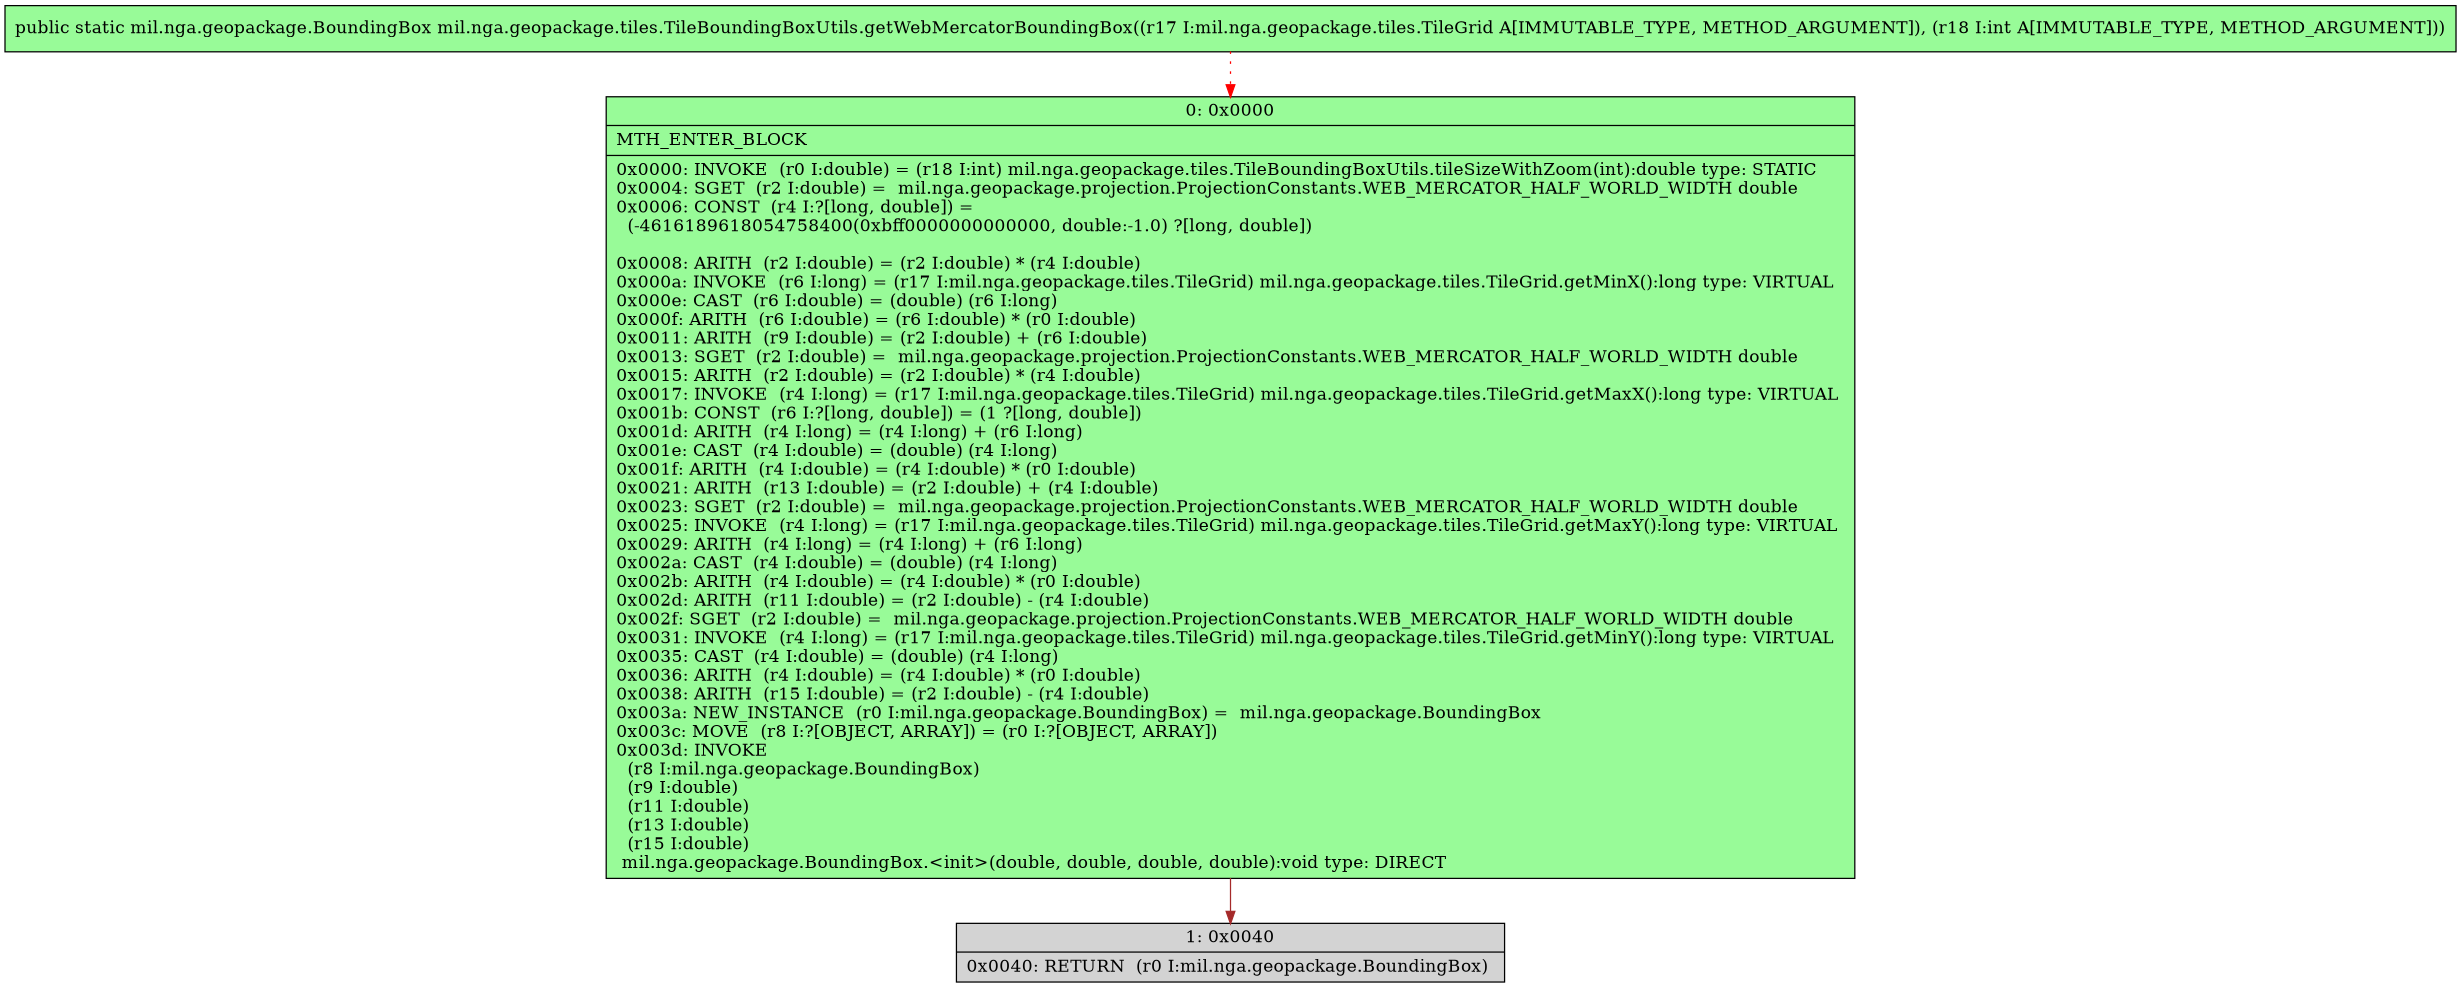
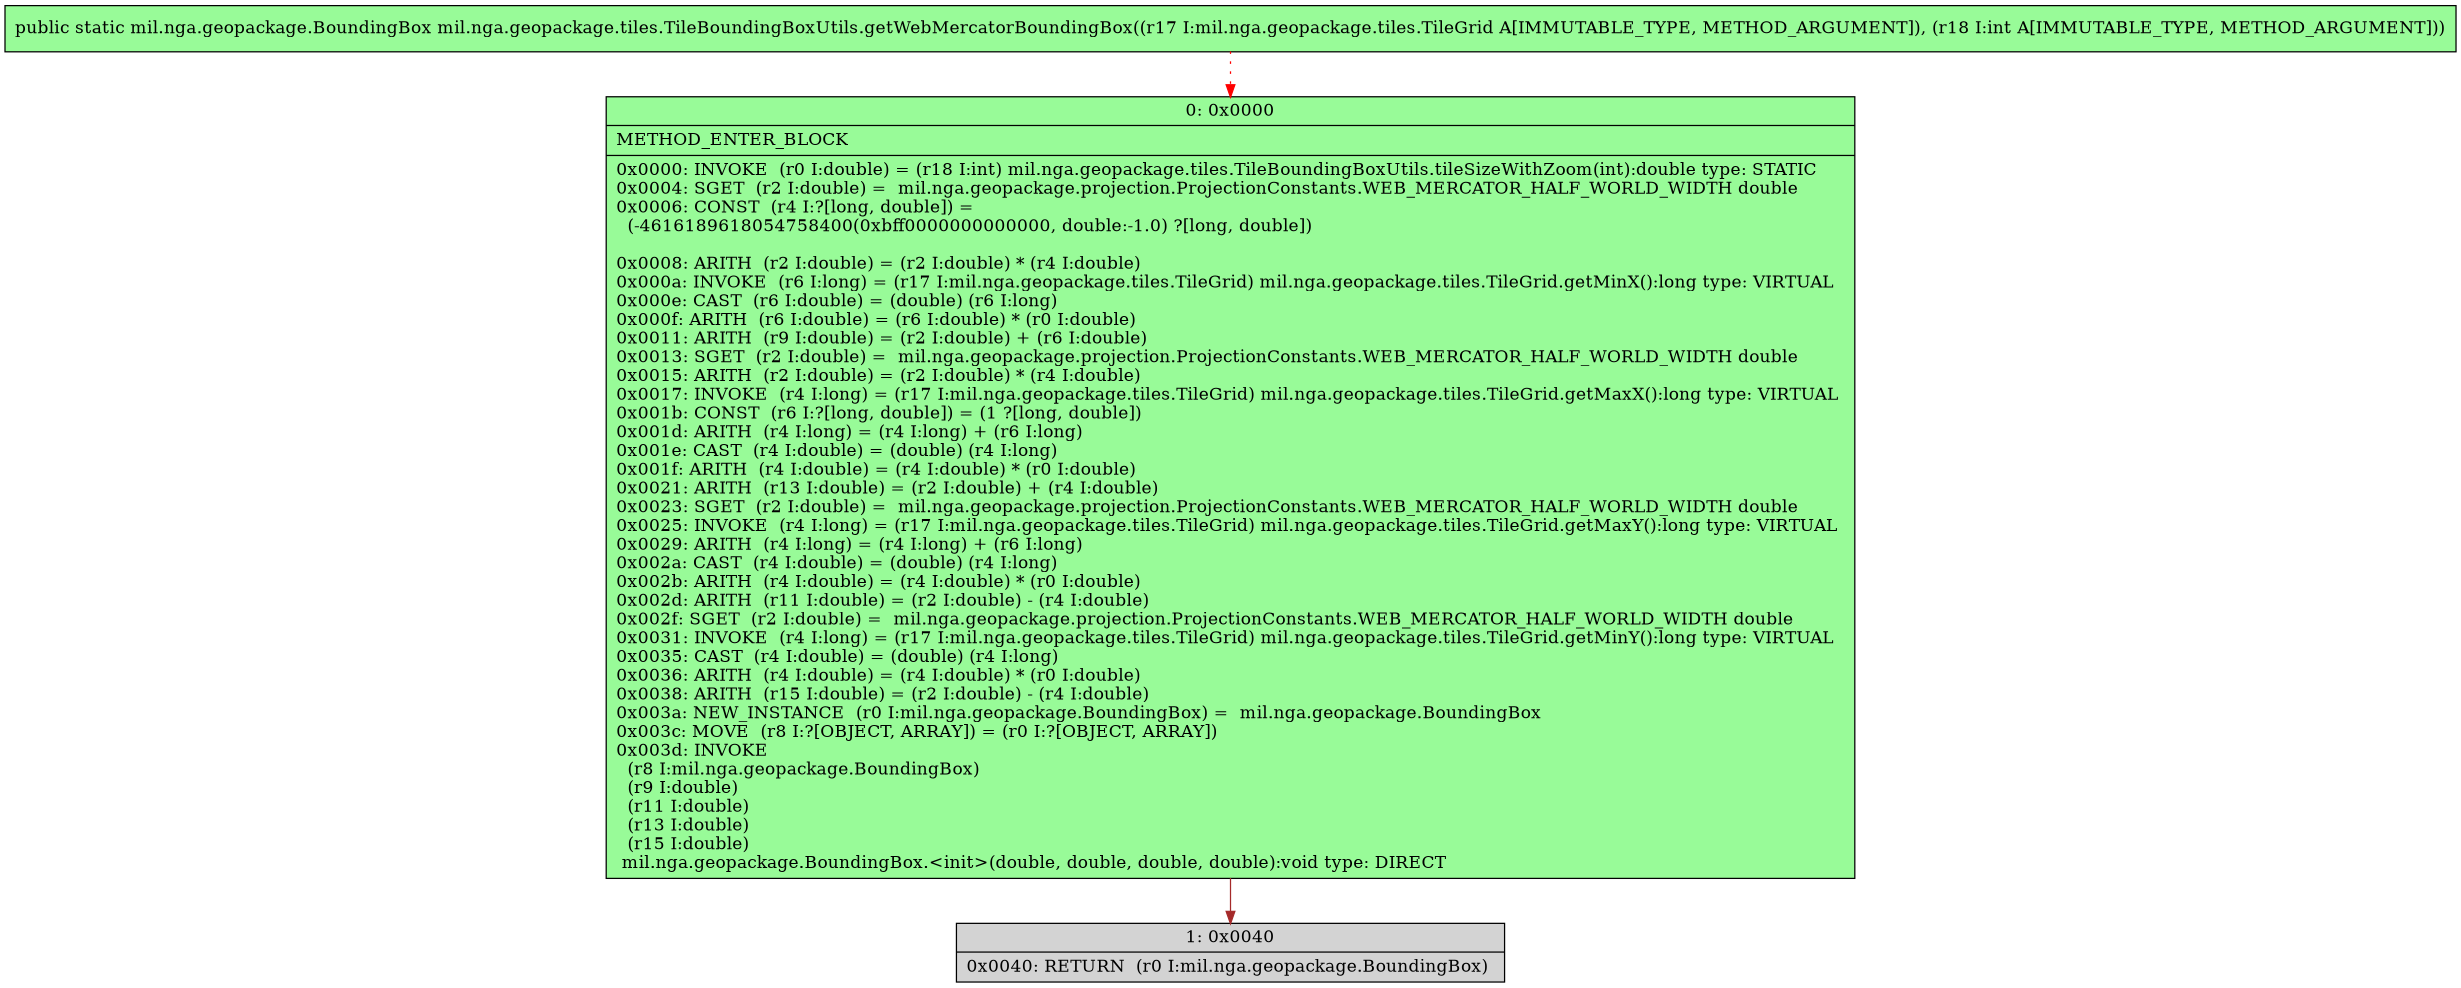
(712, 140) -> (733, 140)
